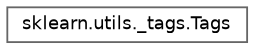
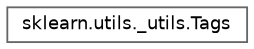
(127, 25) -> (127, 25)
